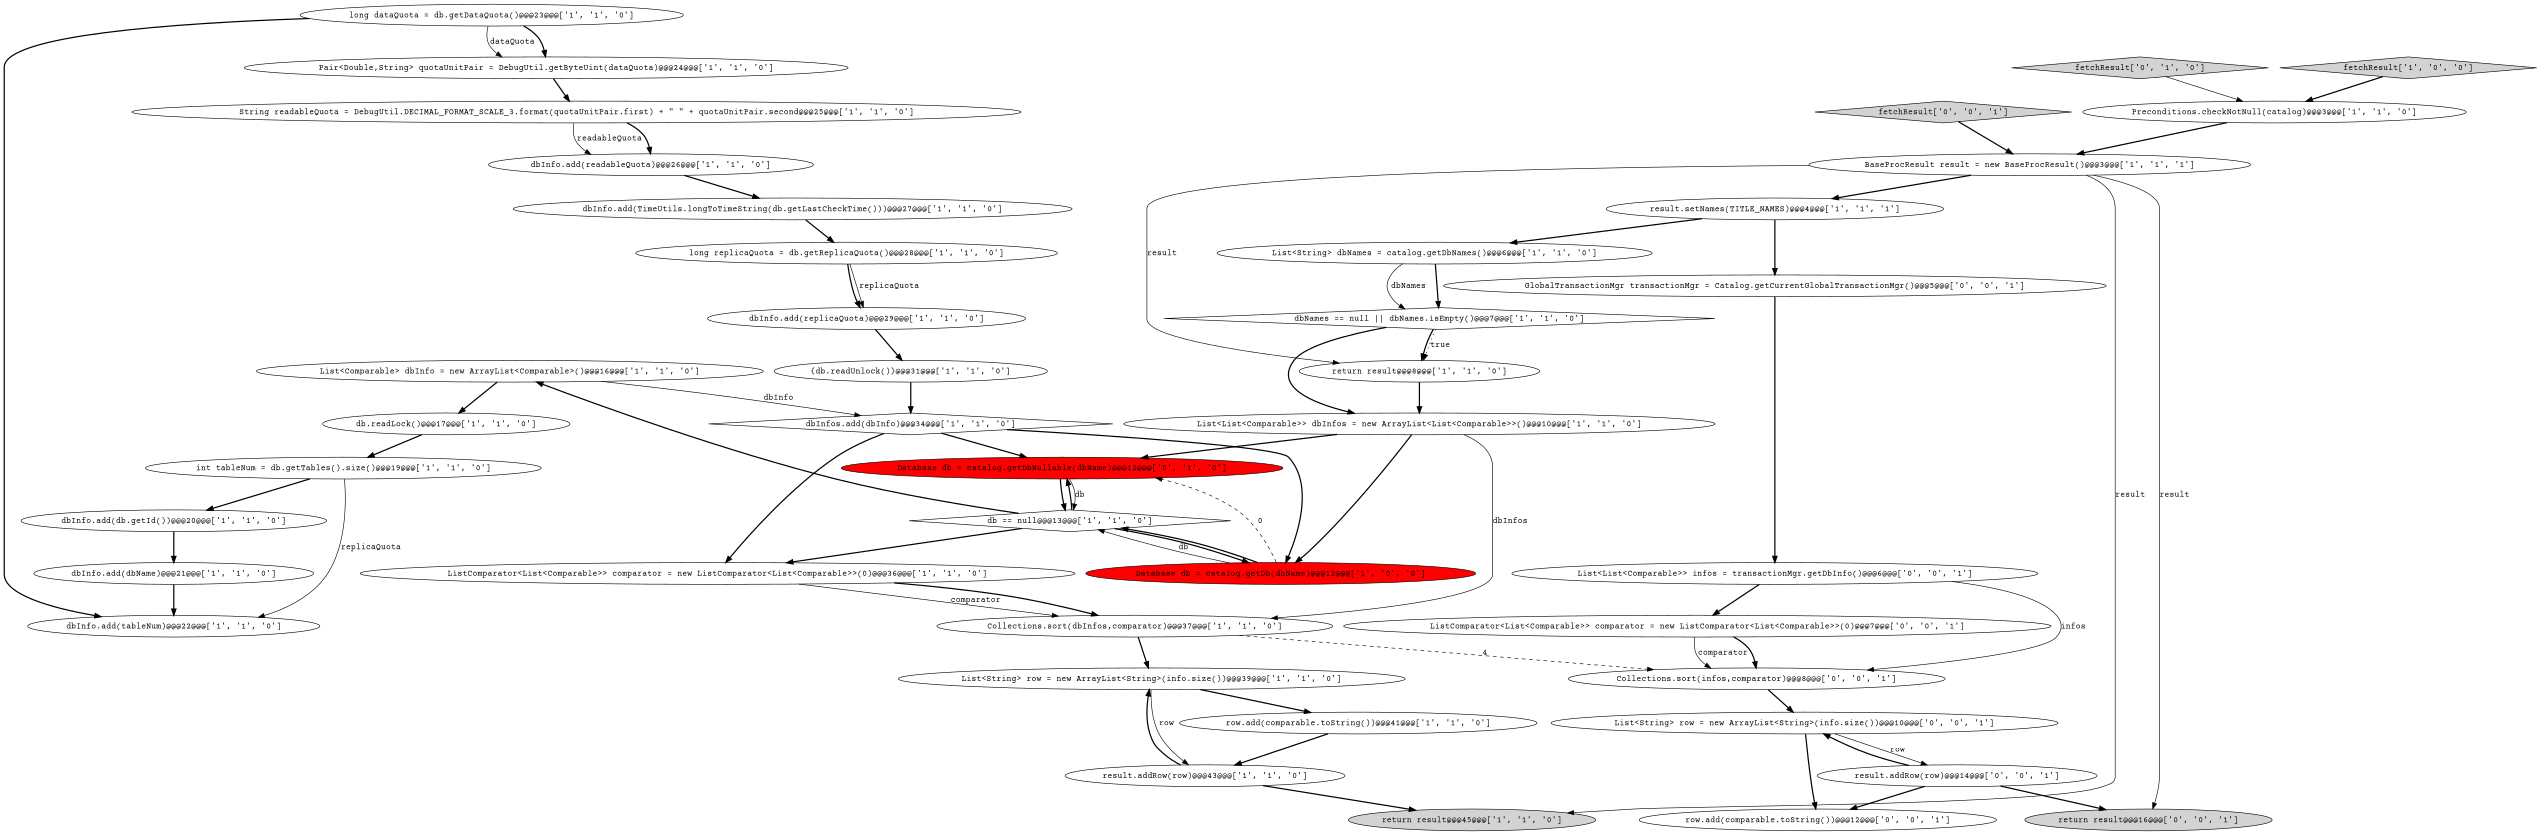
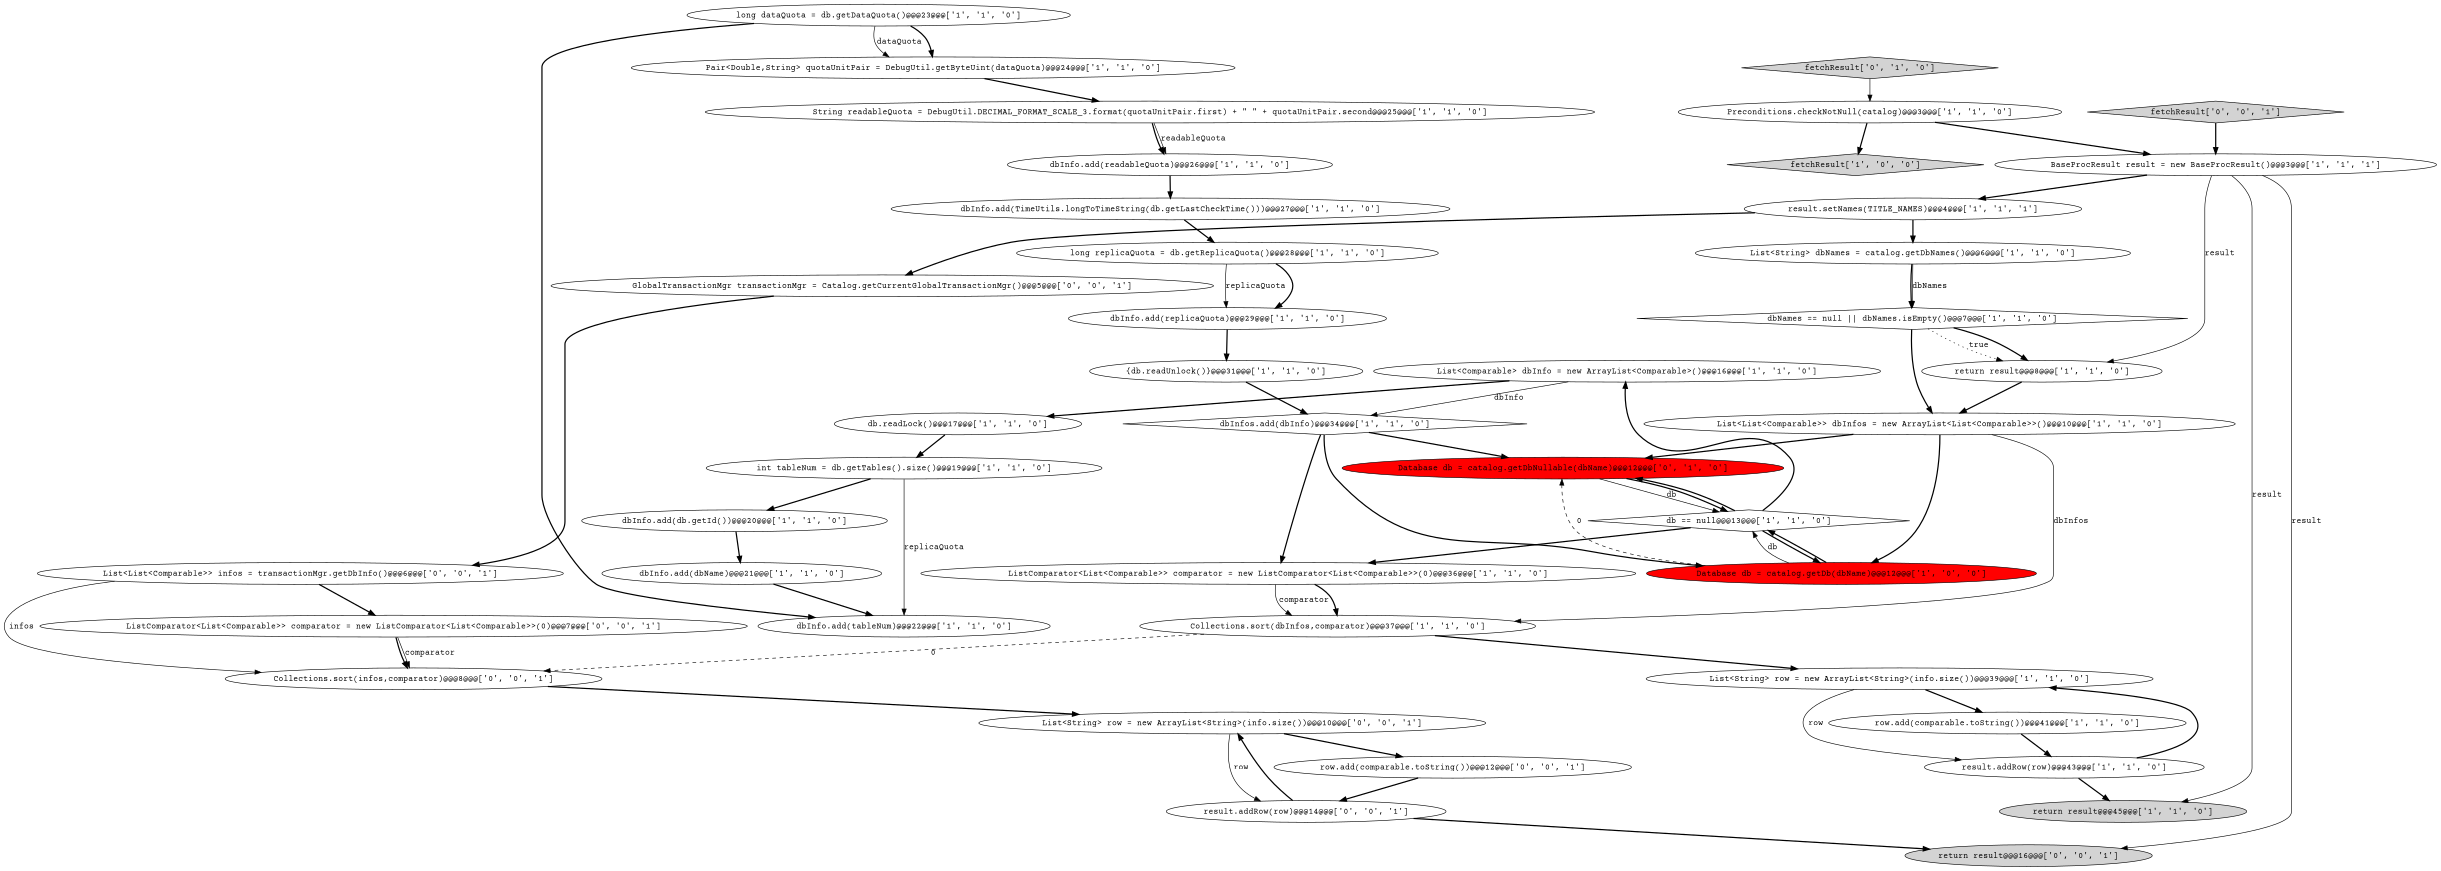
(2347, 88) -> (1863, 136)
(1485, 652) -> (933, 652)
(1891, 797) -> (1382, 789)
